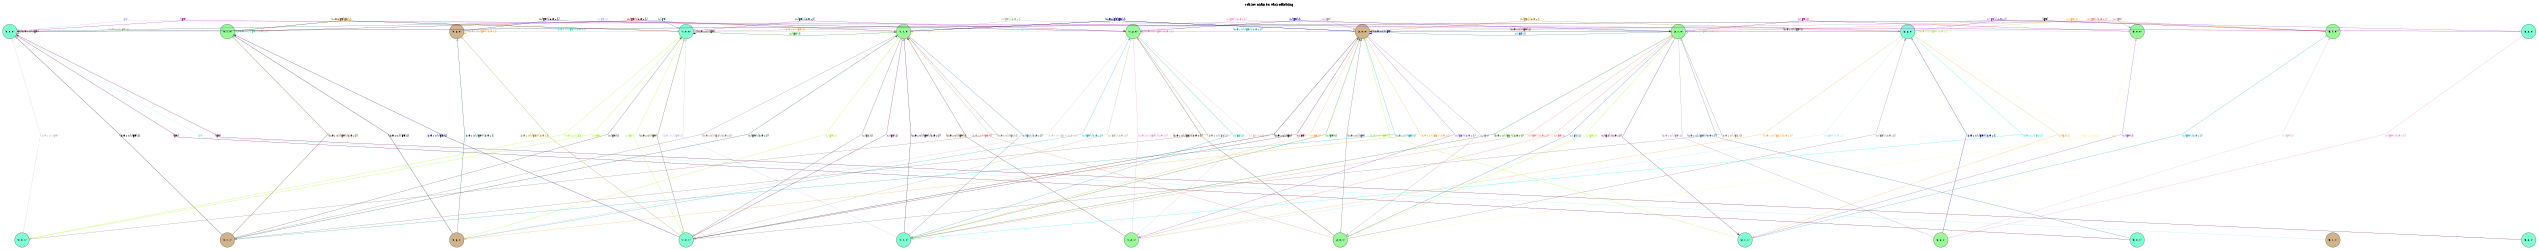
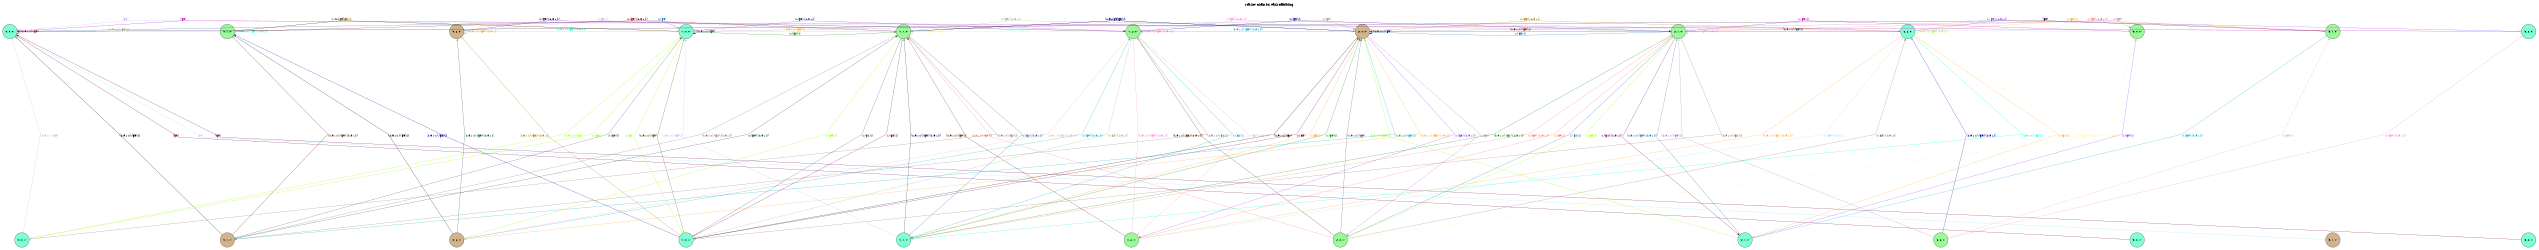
(1873, 176) -> (1666, 148)
